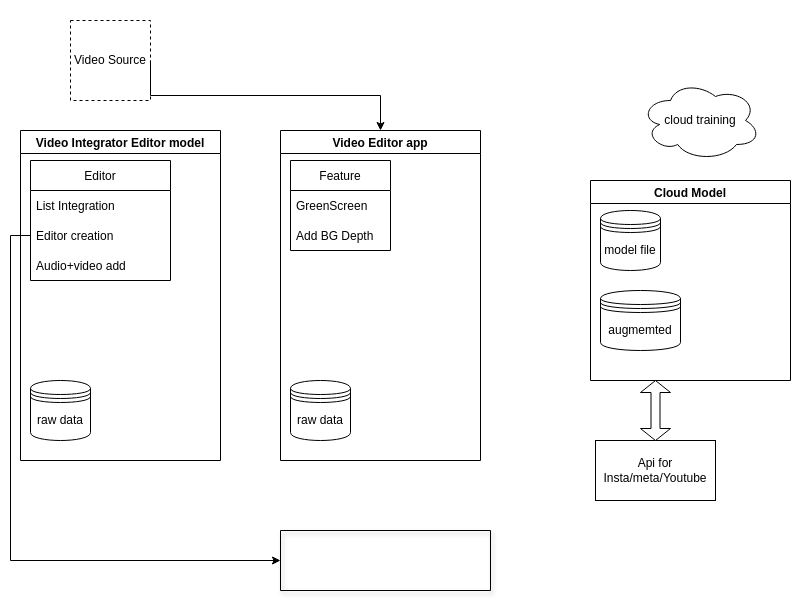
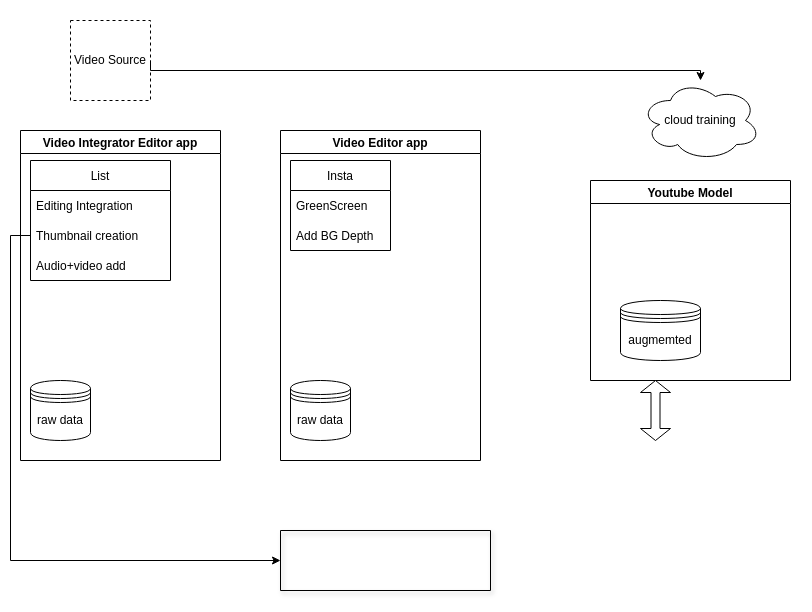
(266, 96) -> (426, 71)
(120, 143) -> (120, 143)
(100, 176) -> (100, 176)
(340, 176) -> (340, 176)
(690, 193) -> (690, 193)
(85, 206) -> (94, 206)
(82, 236) -> (90, 236)
(631, 241) -> none
(641, 321) -> (661, 331)
(656, 471) -> none
